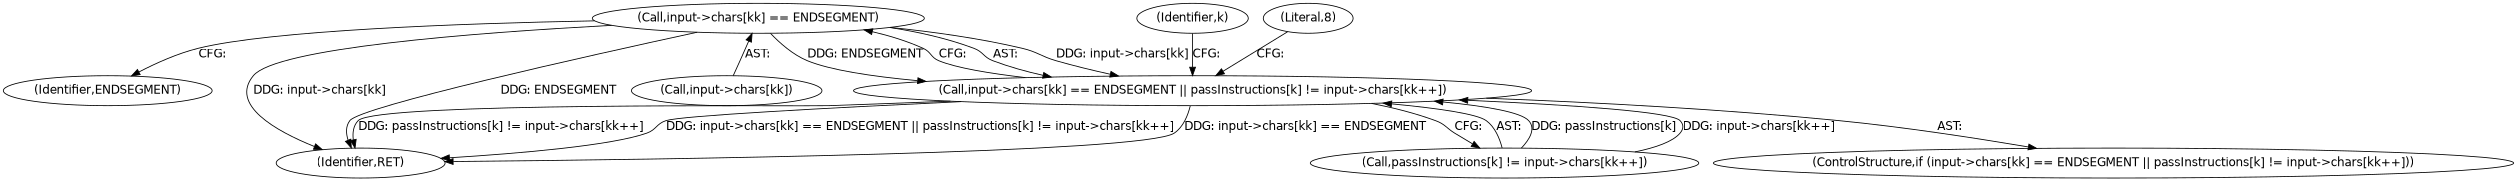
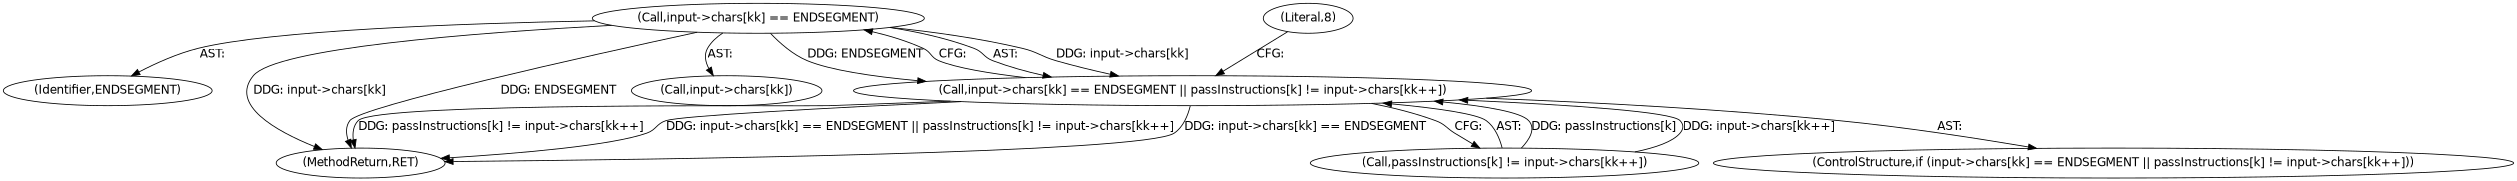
(1193, 18) -> none
(214, 54) -> (214, 54)
(741, 58) -> (708, 48)
(361, 163) -> (361, 163)
